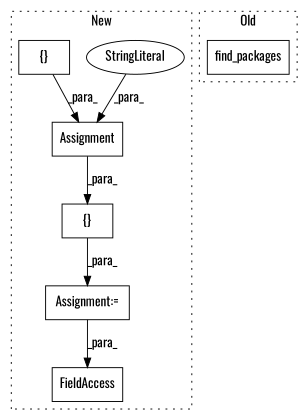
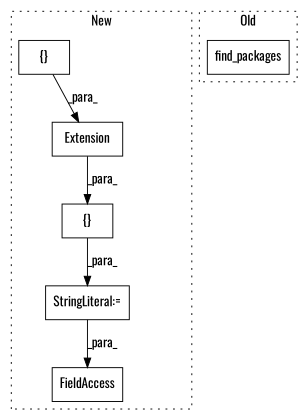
(135, 57) -> none
(87, 139) -> (87, 139)
(87, 303) -> (87, 303)
